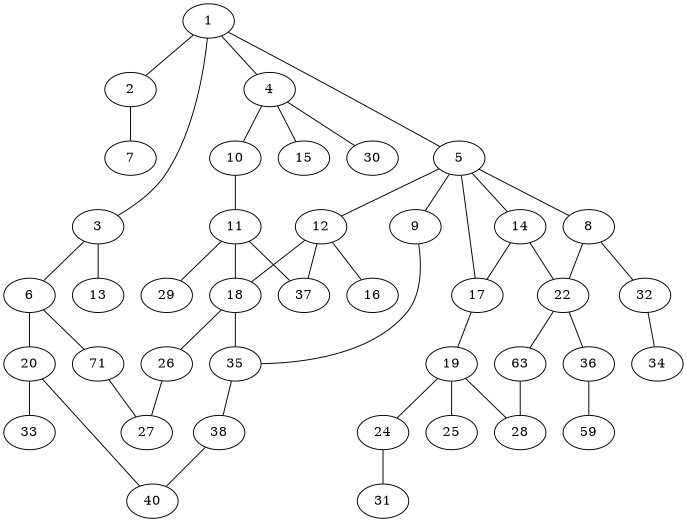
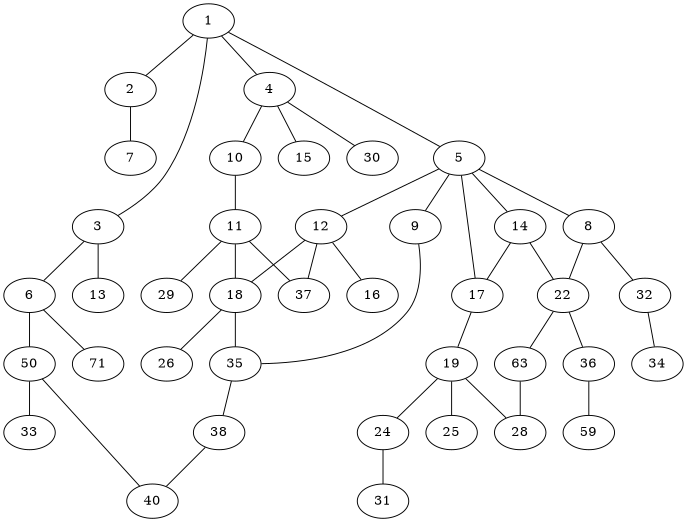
(30, 364) -> (30, 364)
(147, 433) -> none
